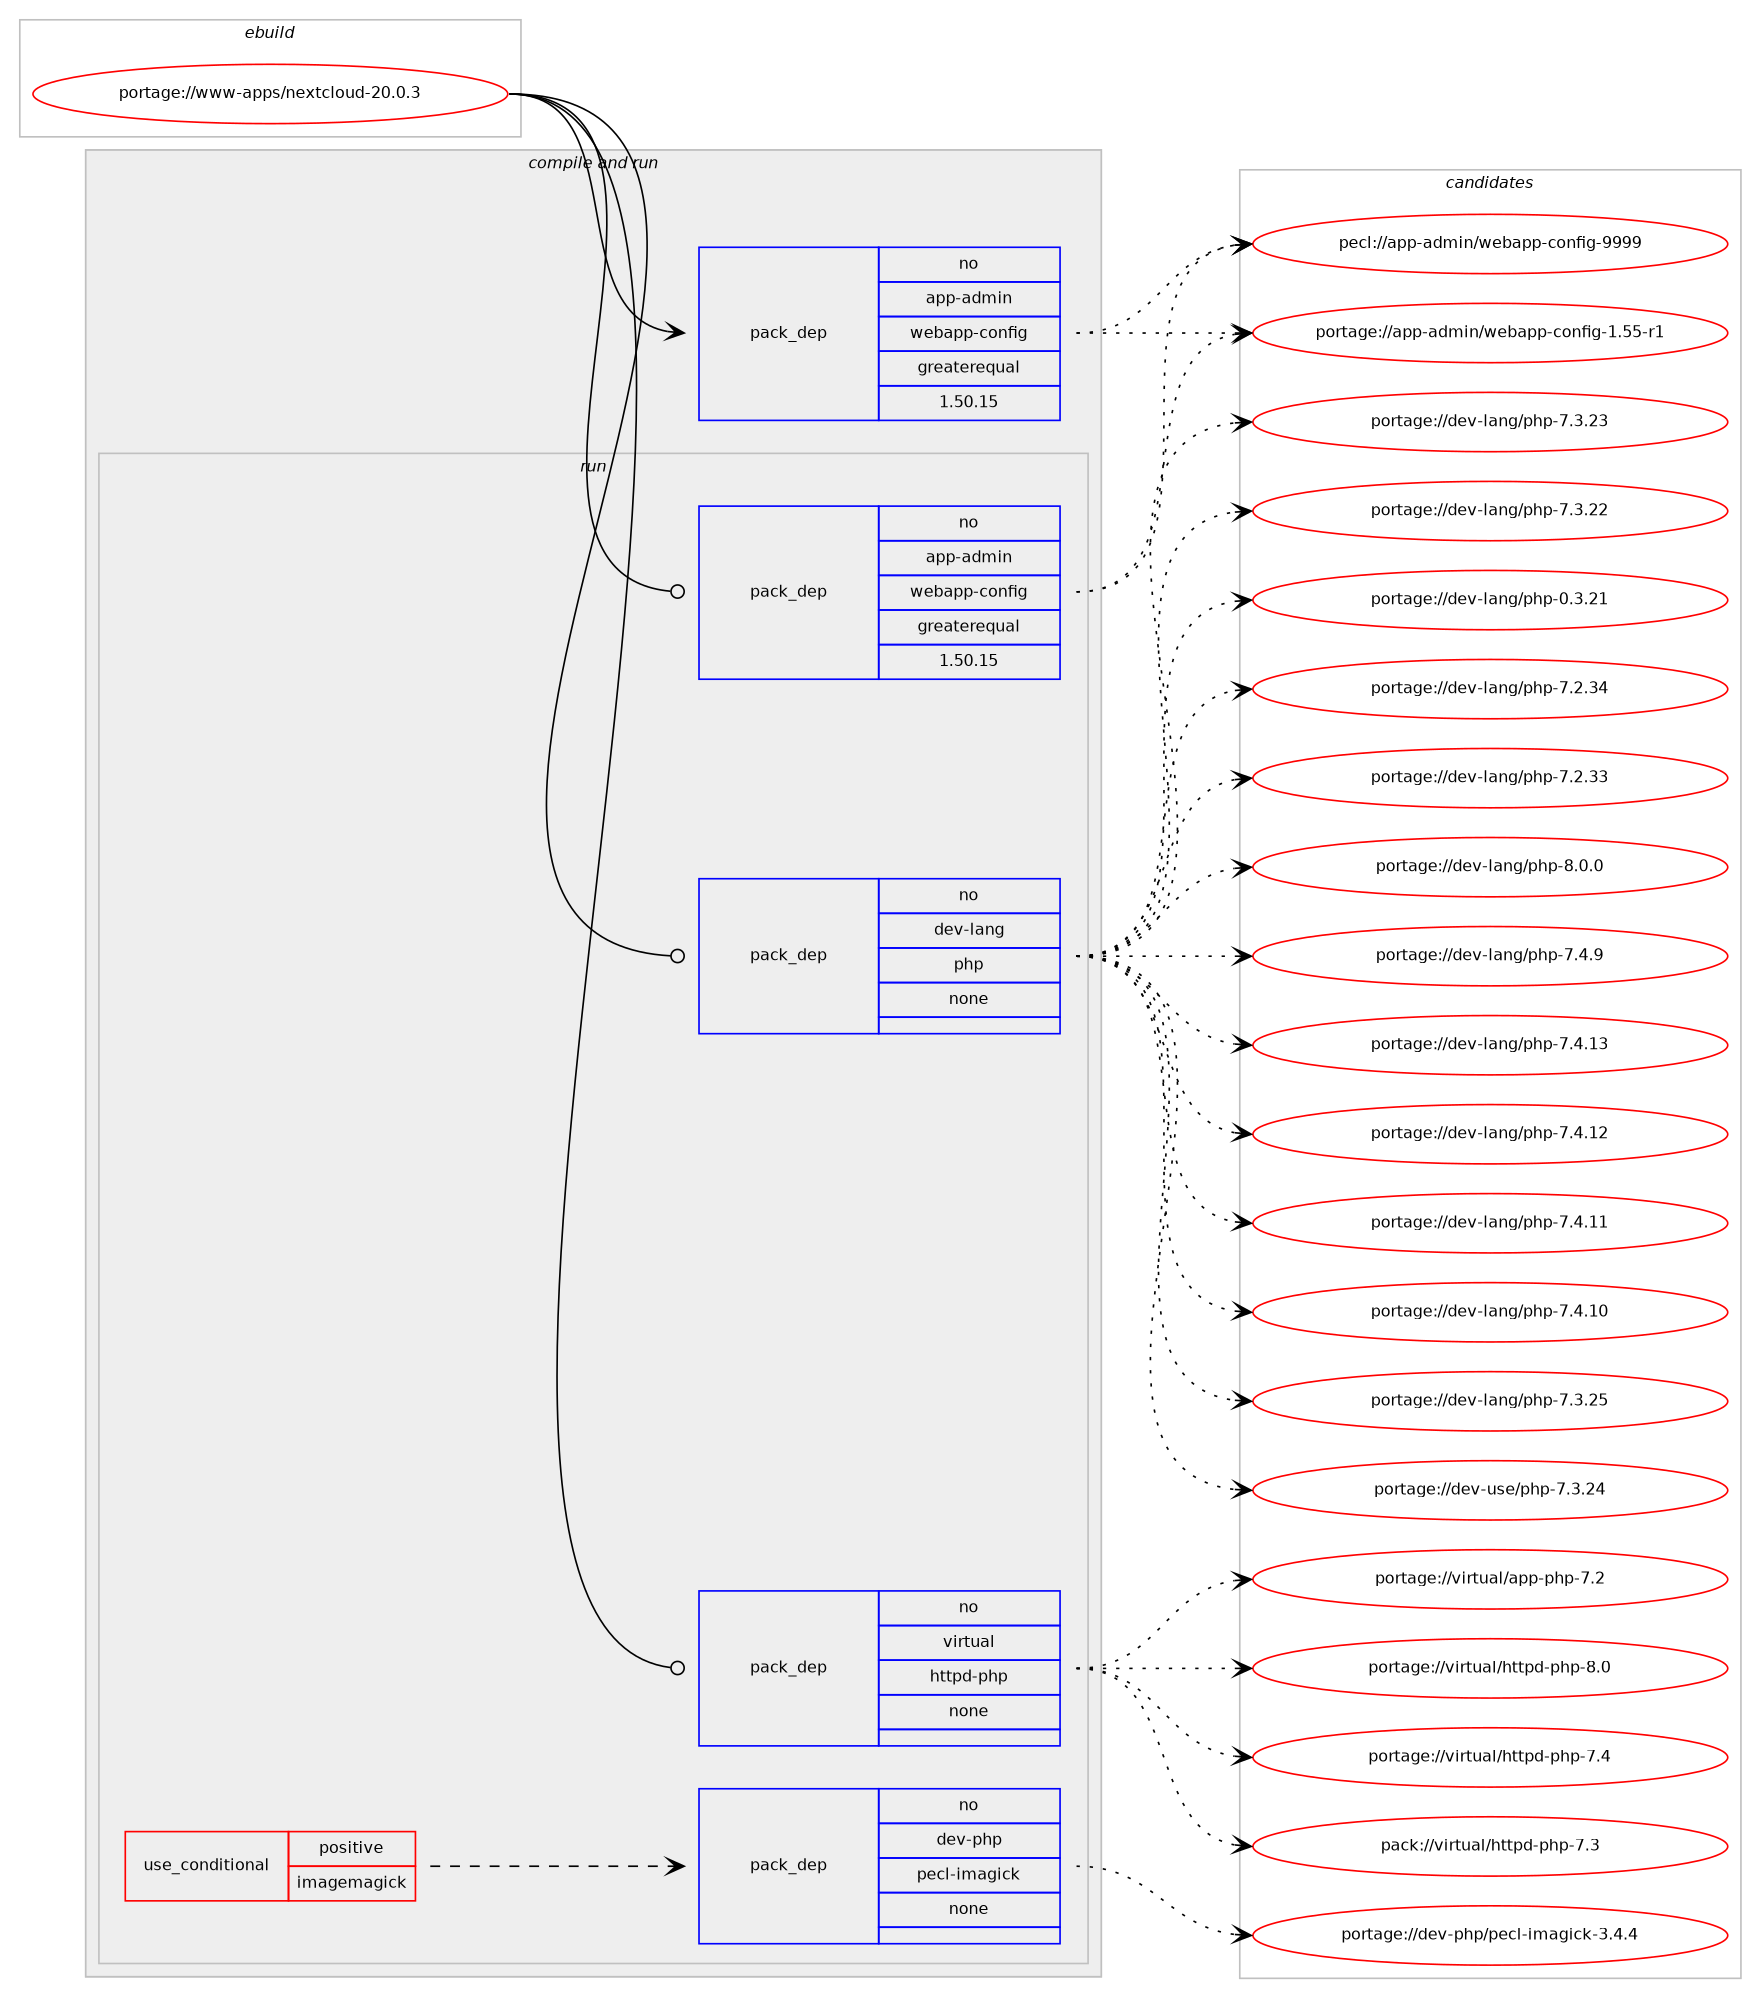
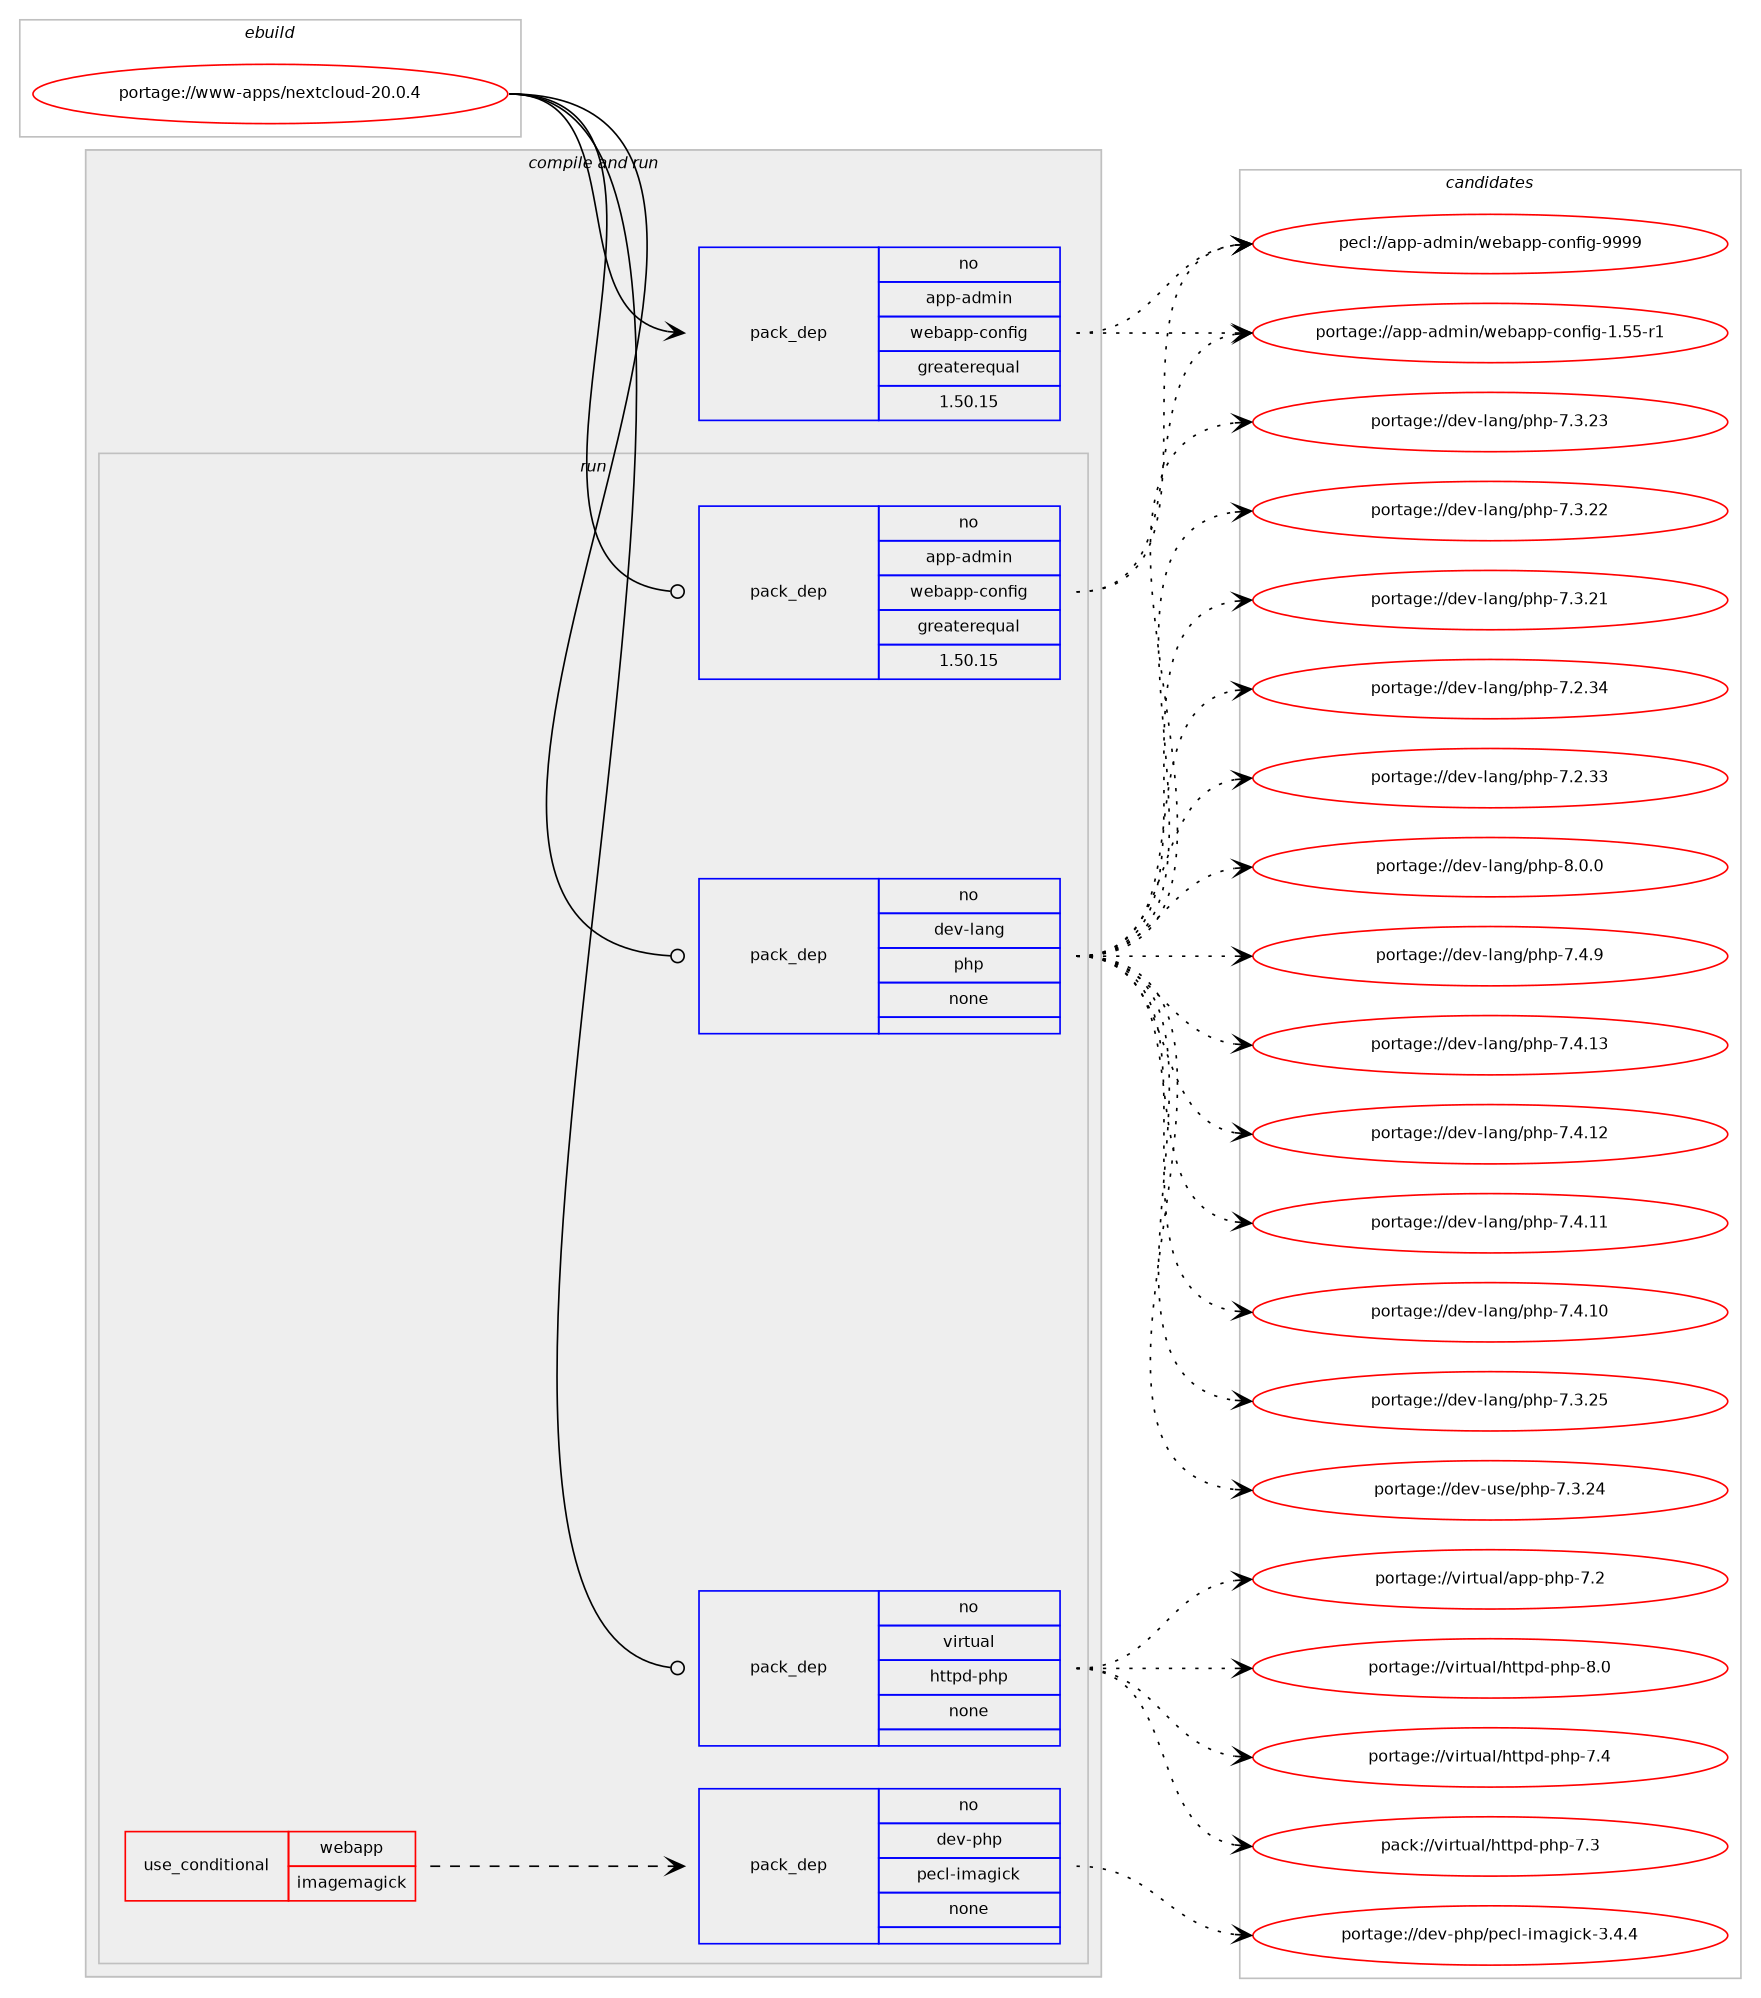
(270, 94) -> (270, 94)
(1490, 600) -> (1490, 600)
(352, 1848) -> (352, 1848)
